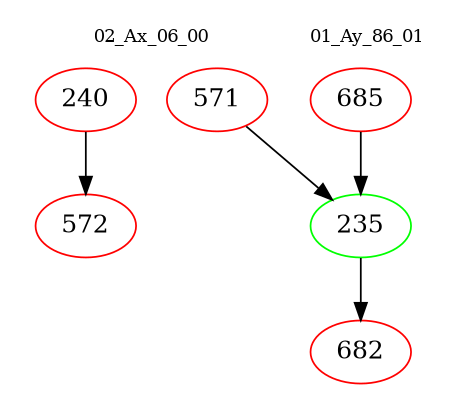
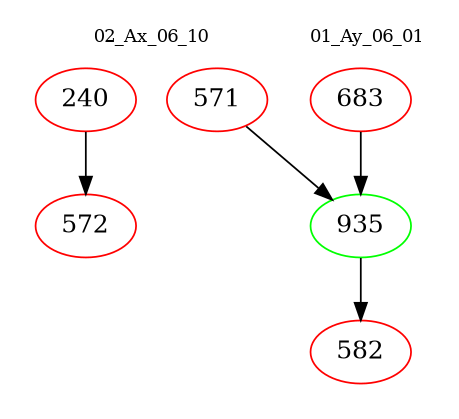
(151, 38) -> (151, 38)
(367, 38) -> (367, 38)
(361, 100) -> (361, 100)
(361, 226) -> (361, 226)
(361, 352) -> (361, 352)
